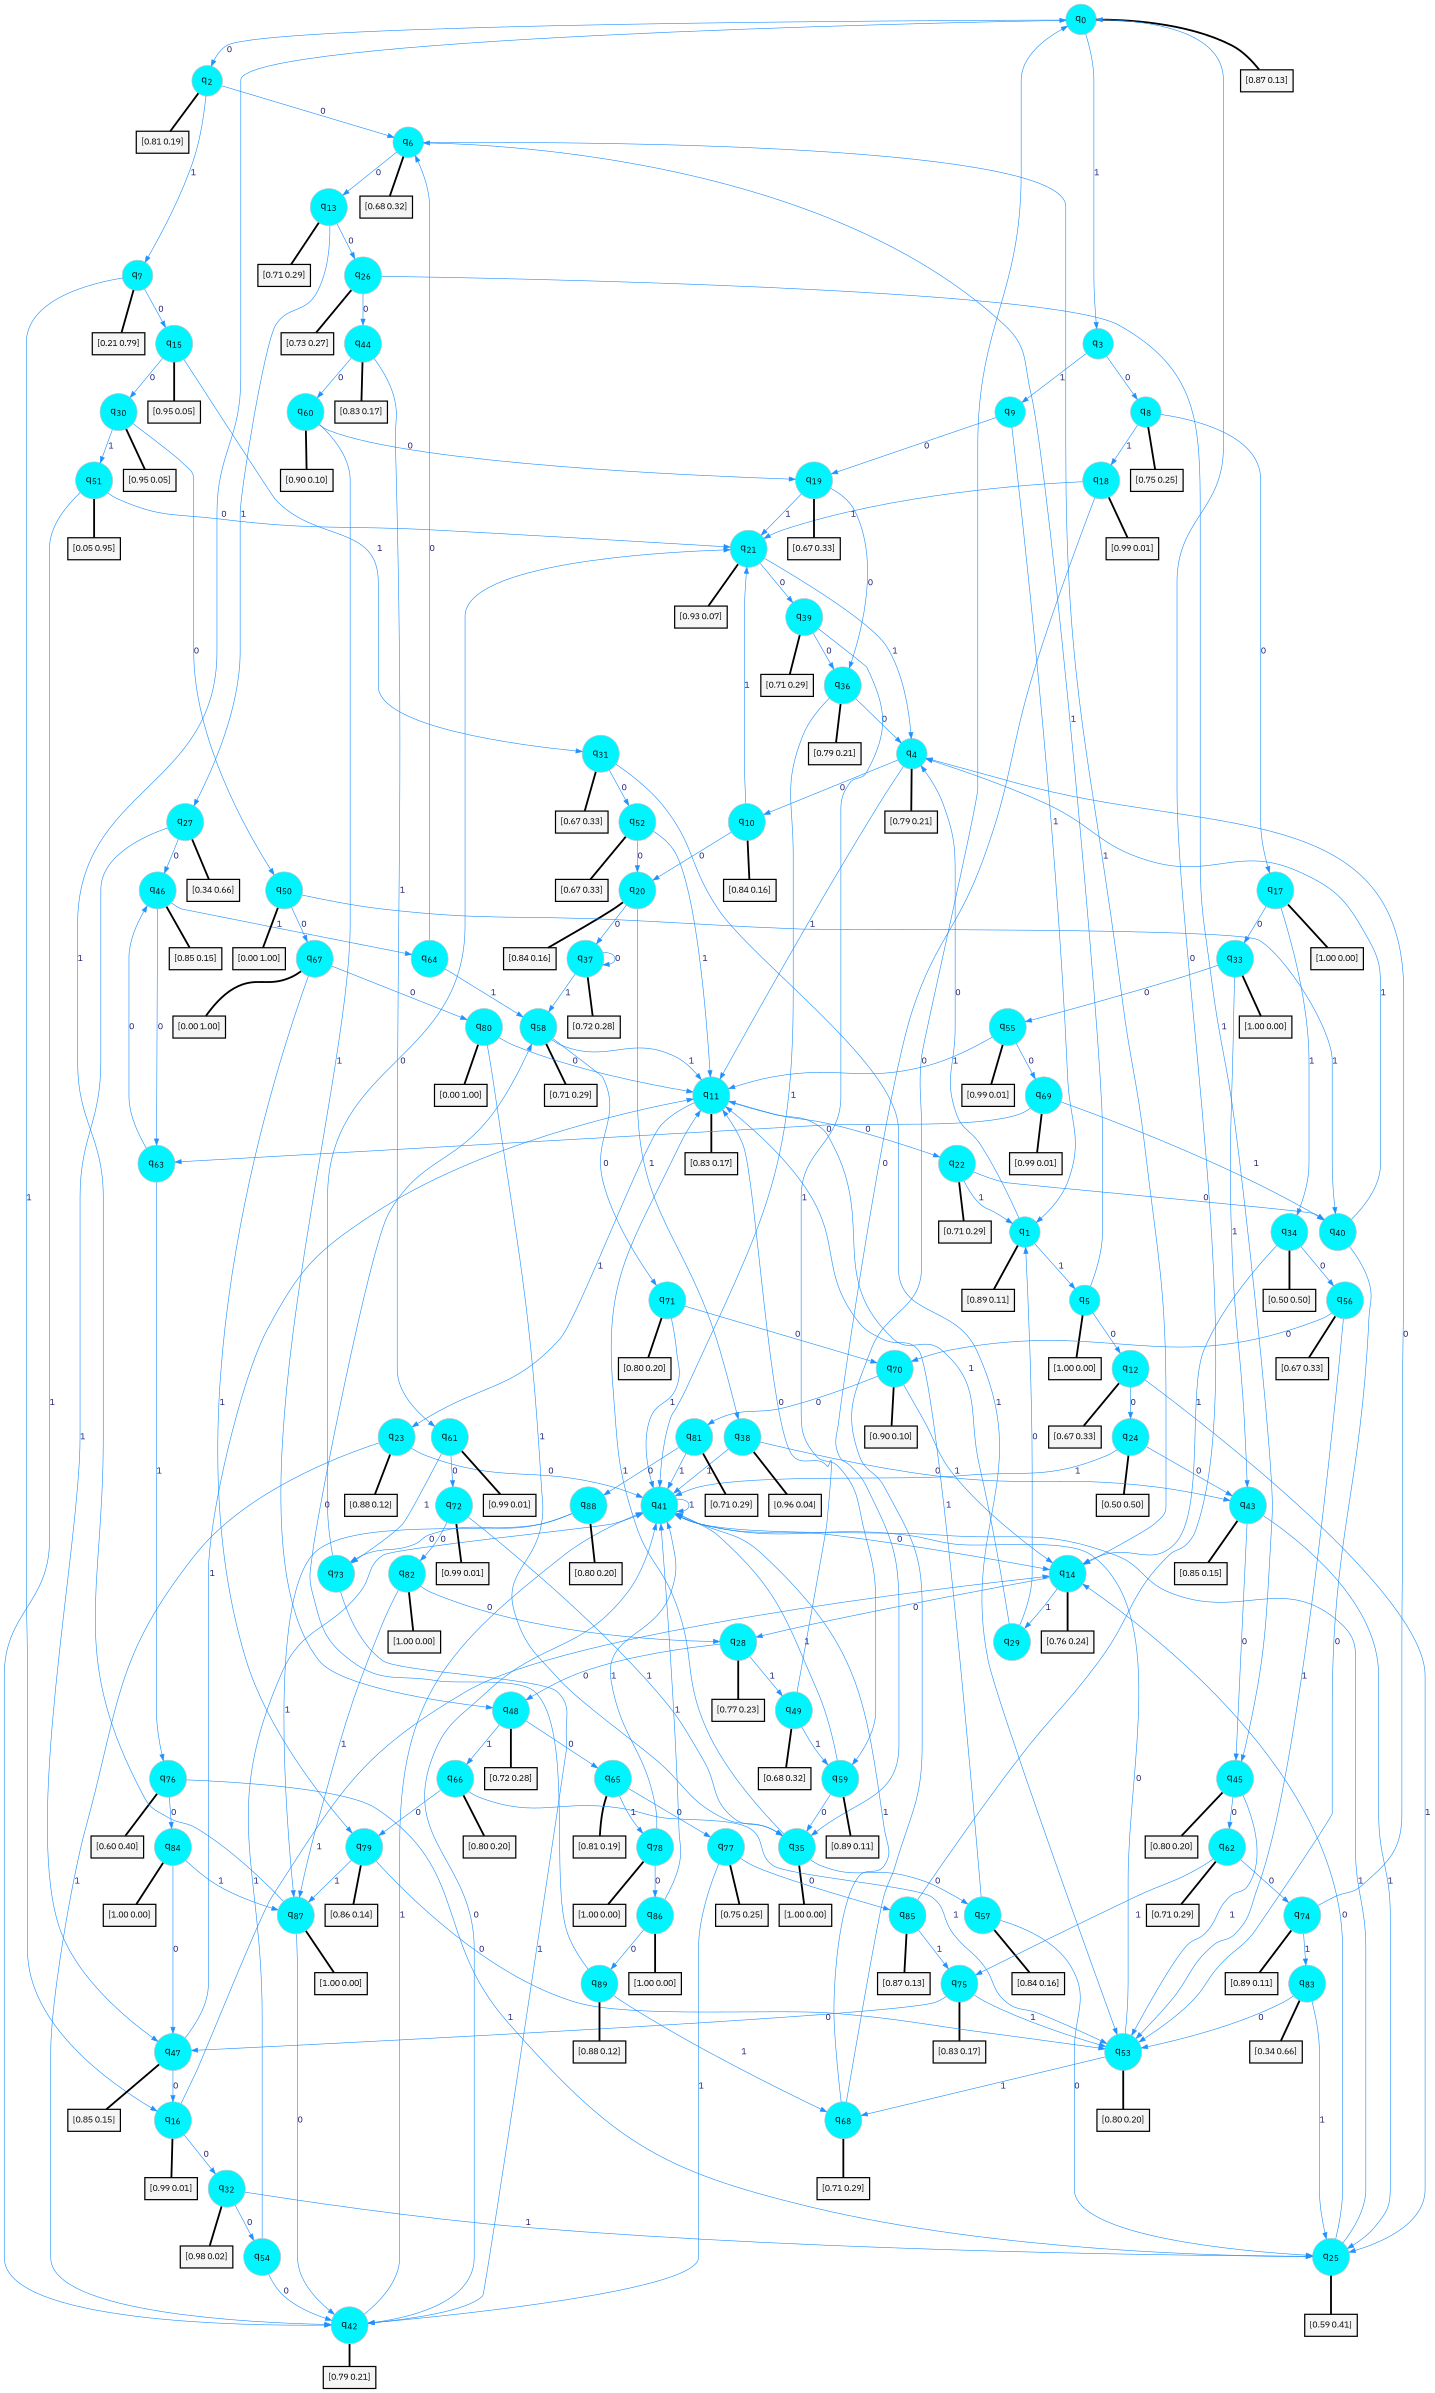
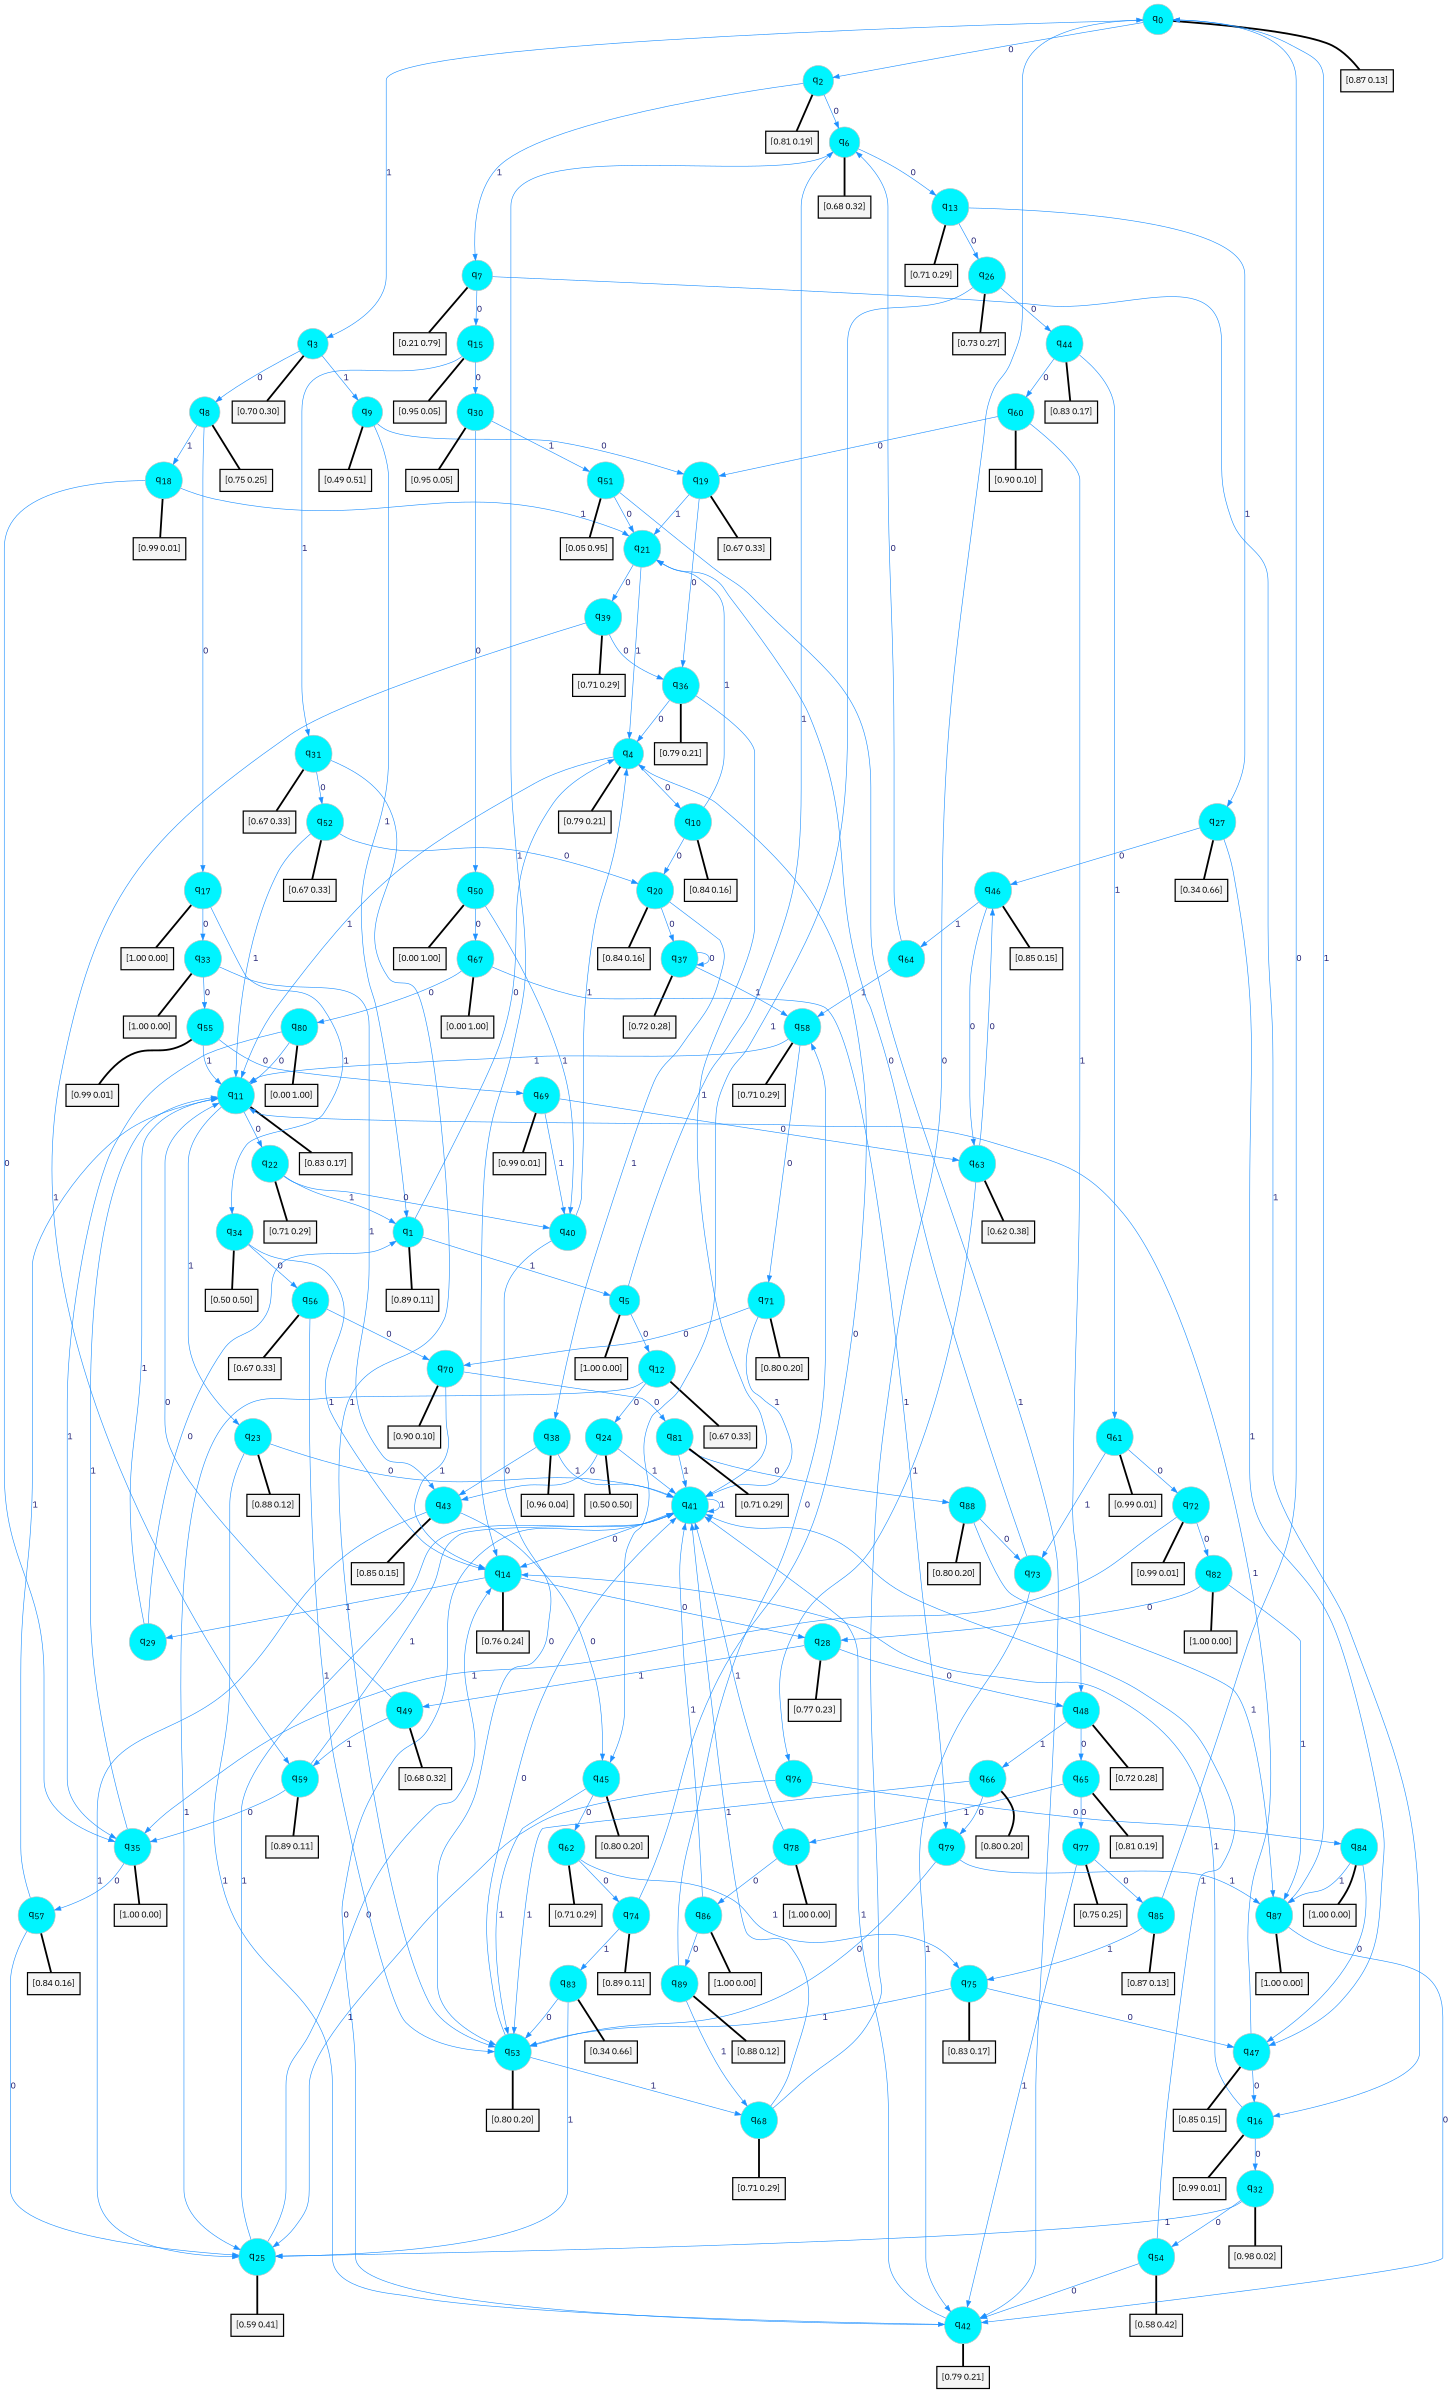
none -> (258, 412)
none -> (345, 480)
(701, 617) -> none
none -> (1008, 1232)
(117, 1847) -> none
(351, 1915) -> none
none -> (1156, 2325)
